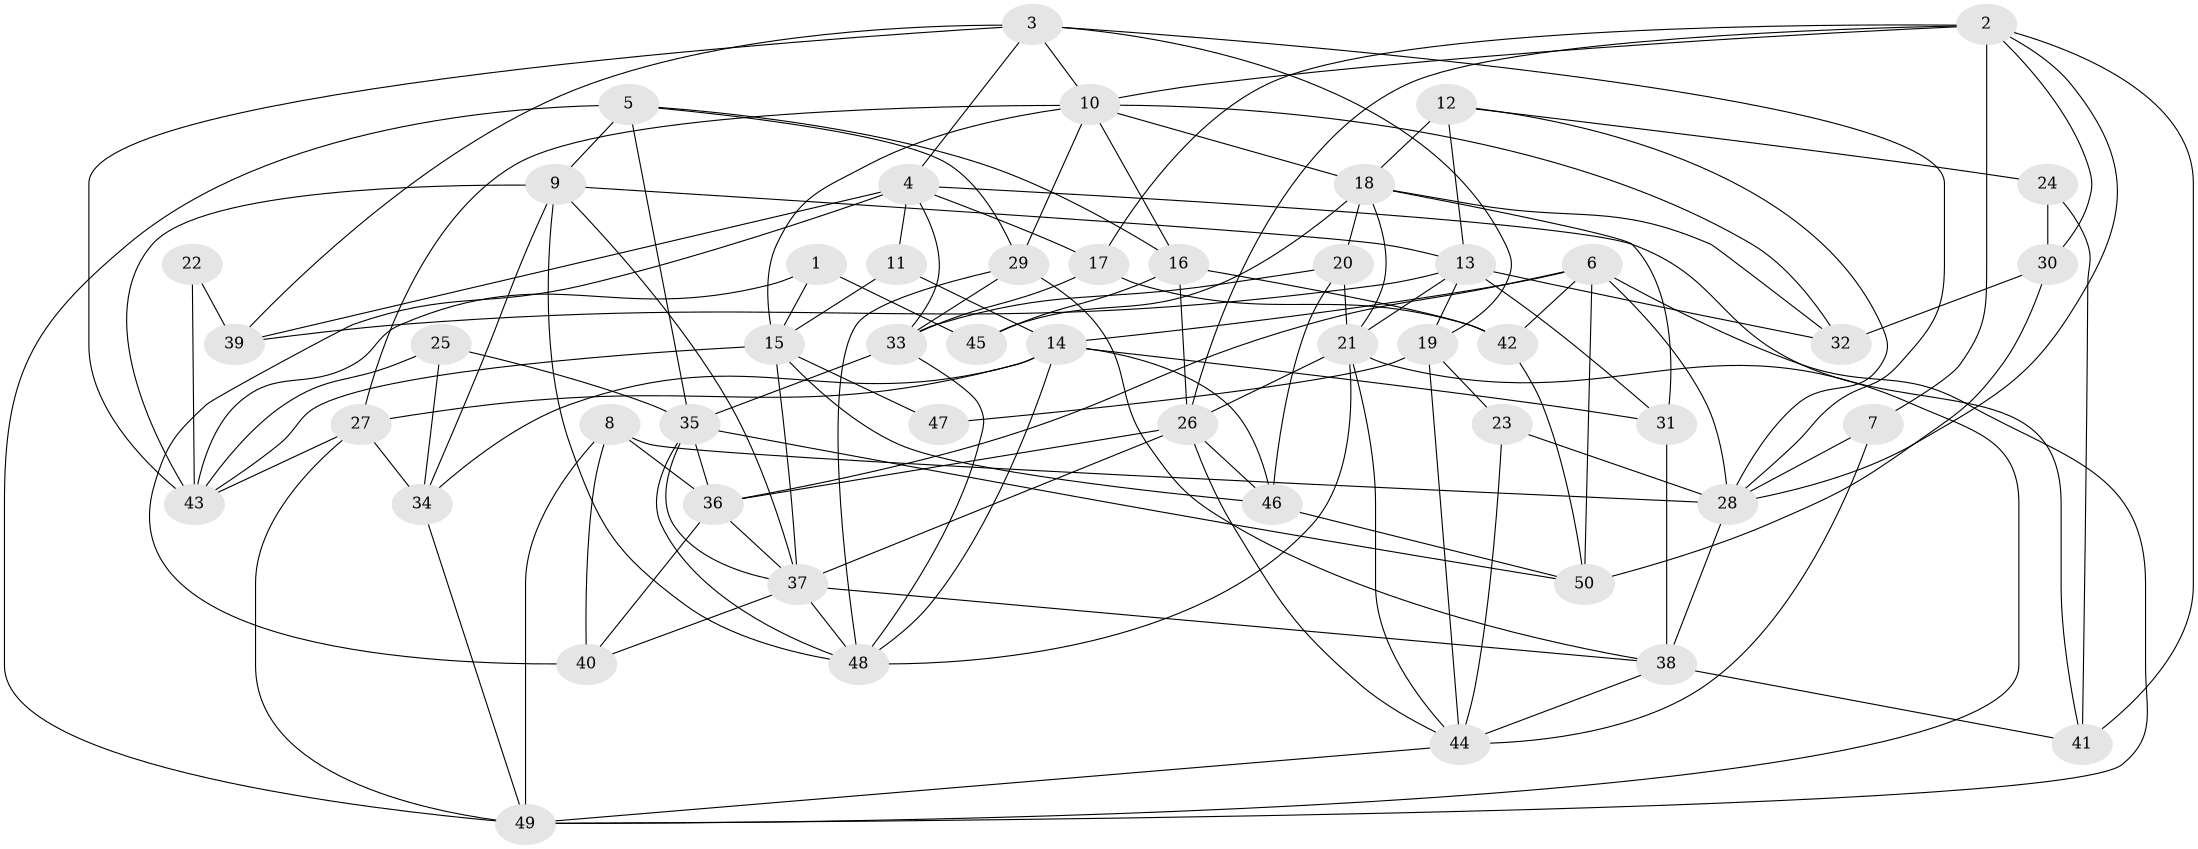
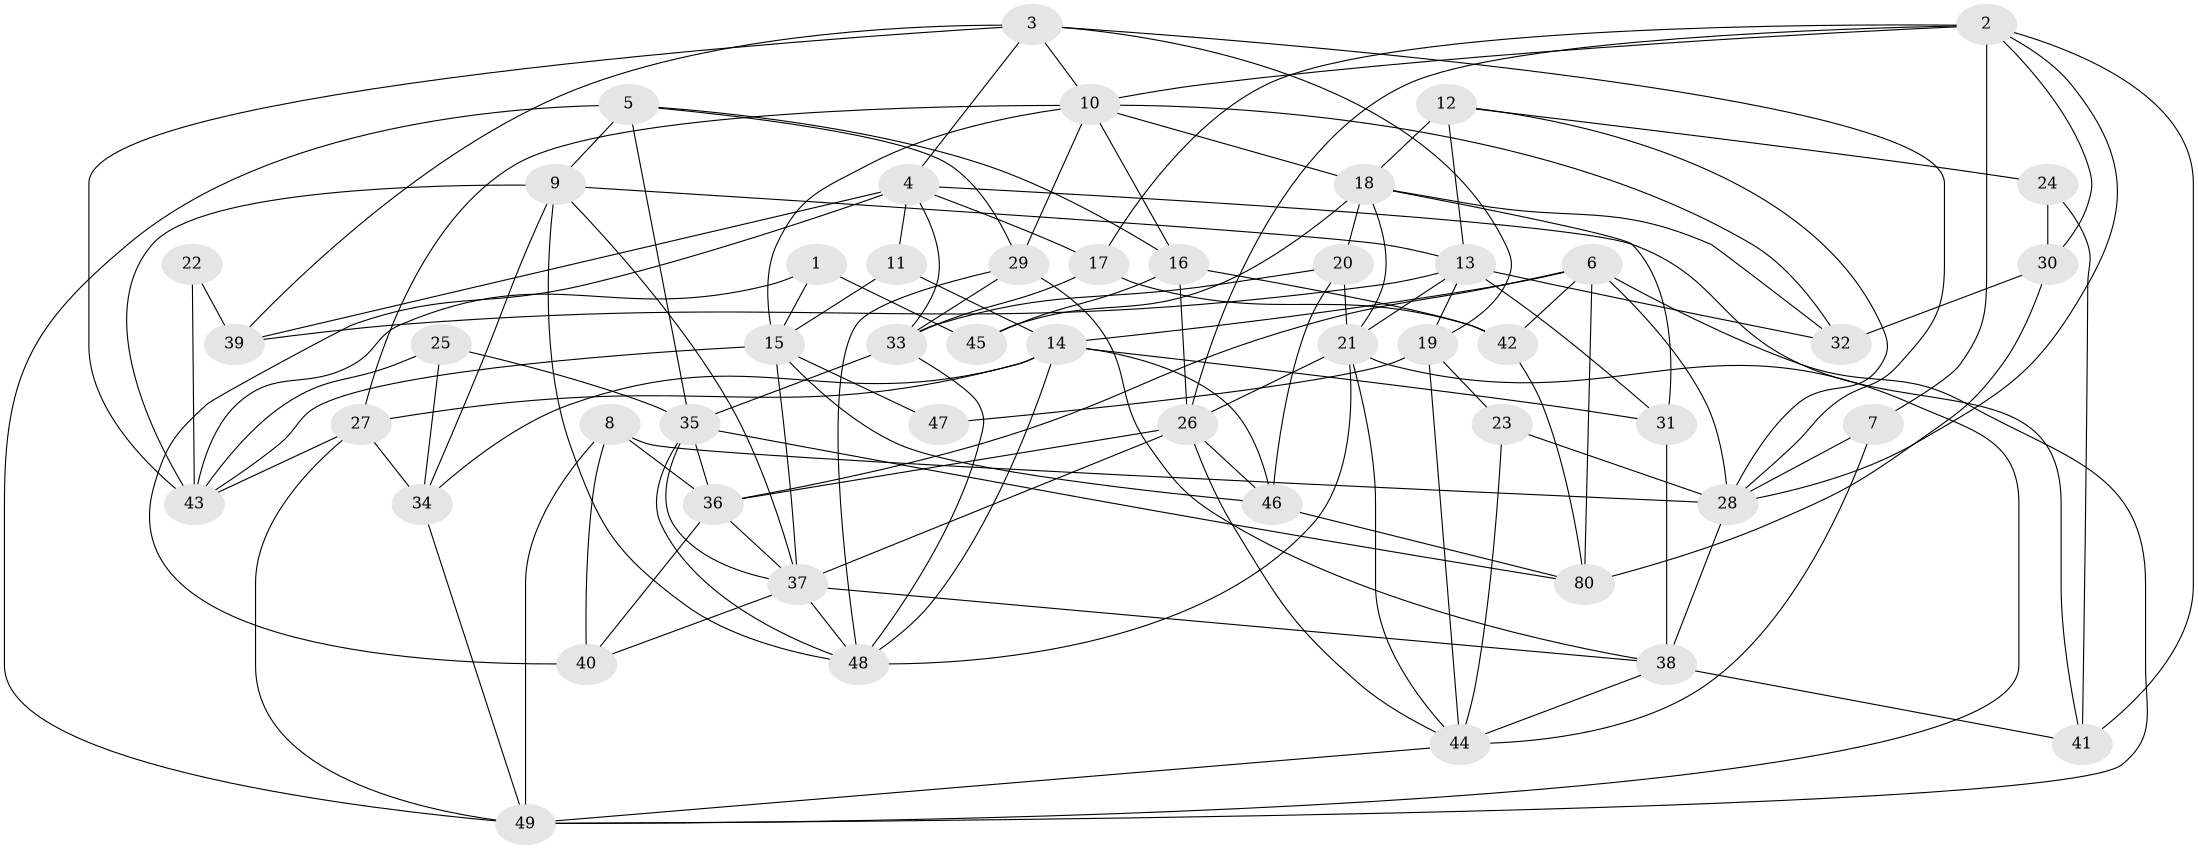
(1584, 584) -> (1584, 584)
